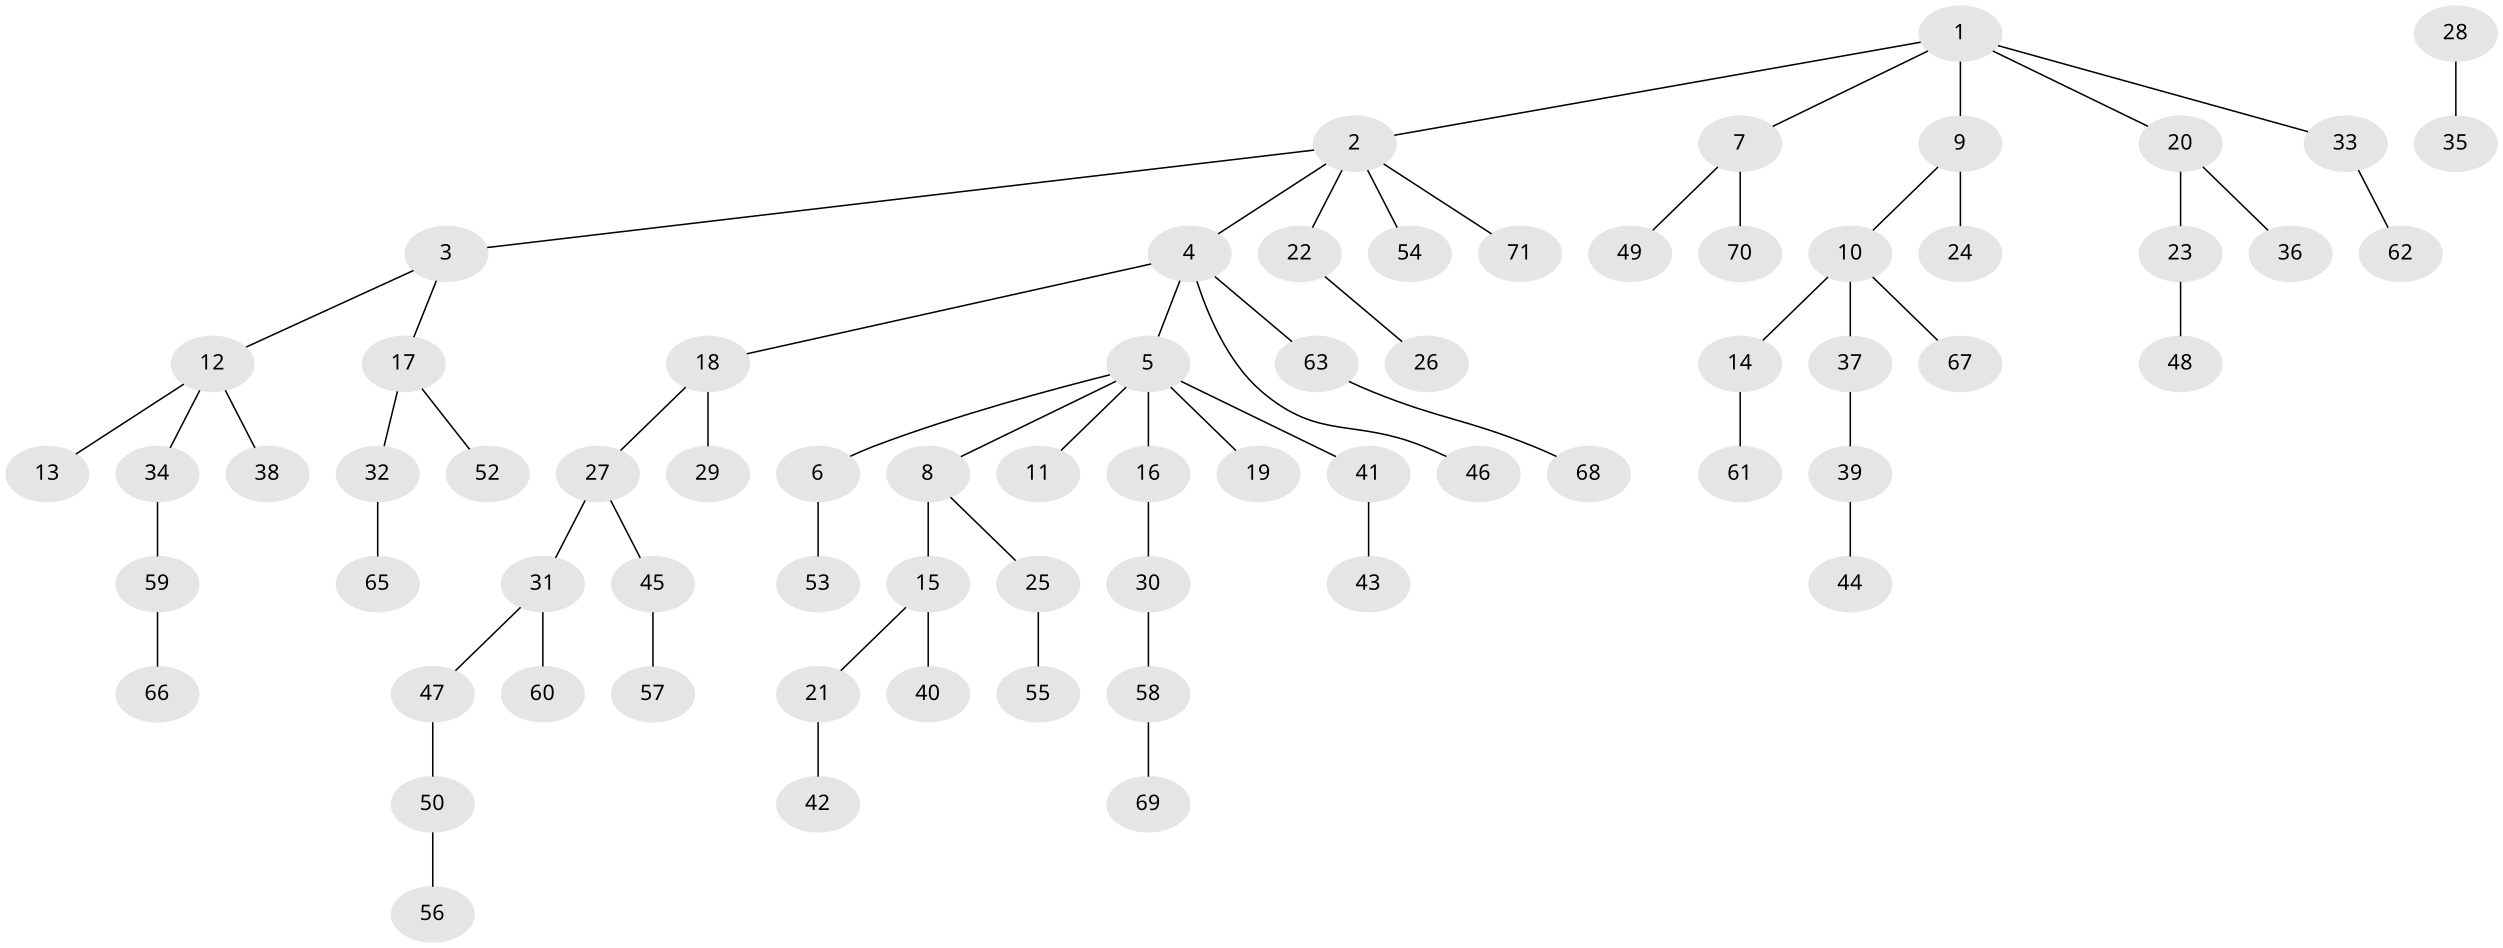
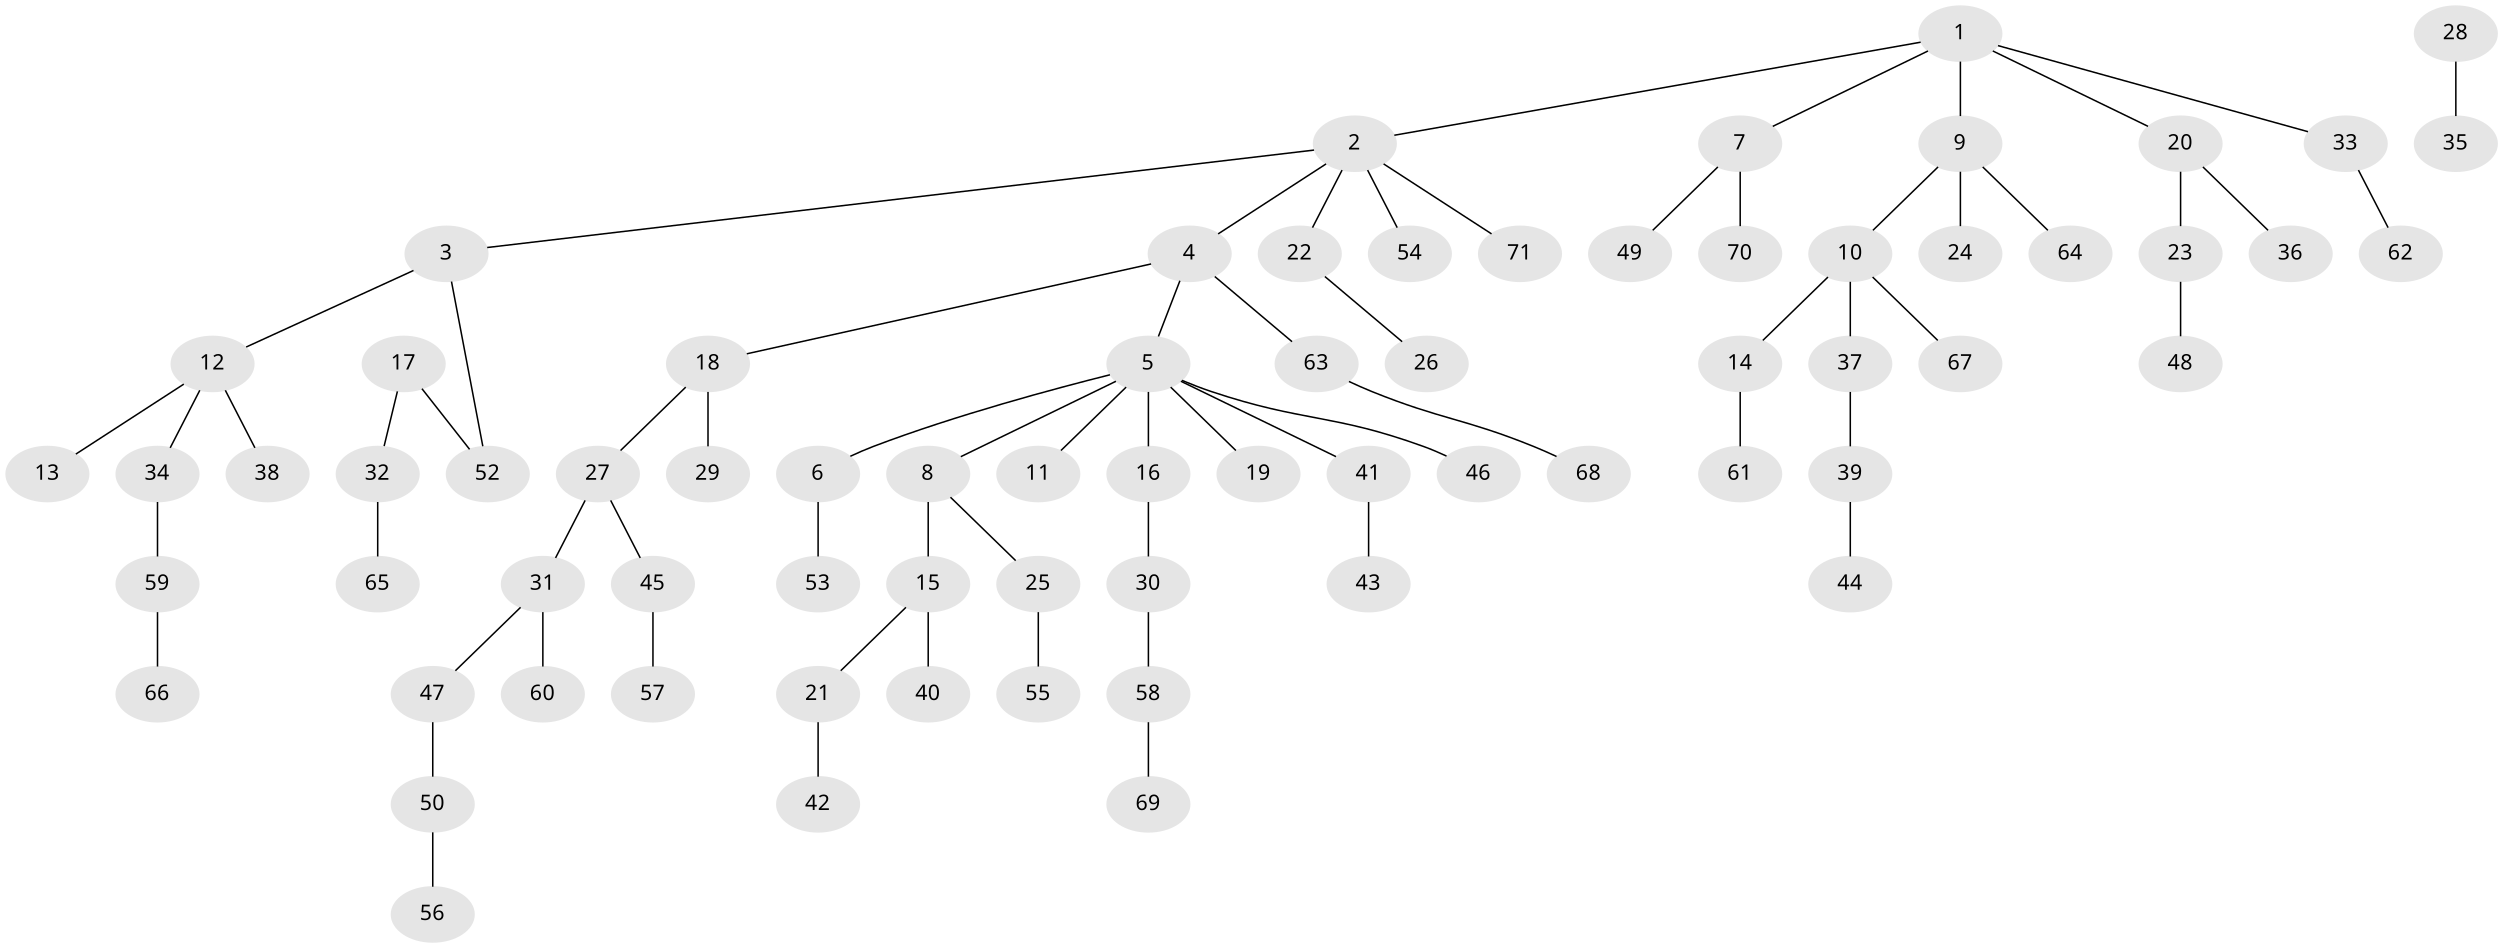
none -> (2070, 254)
(425, 309) -> (467, 364)
(1290, 411) -> (1314, 418)
